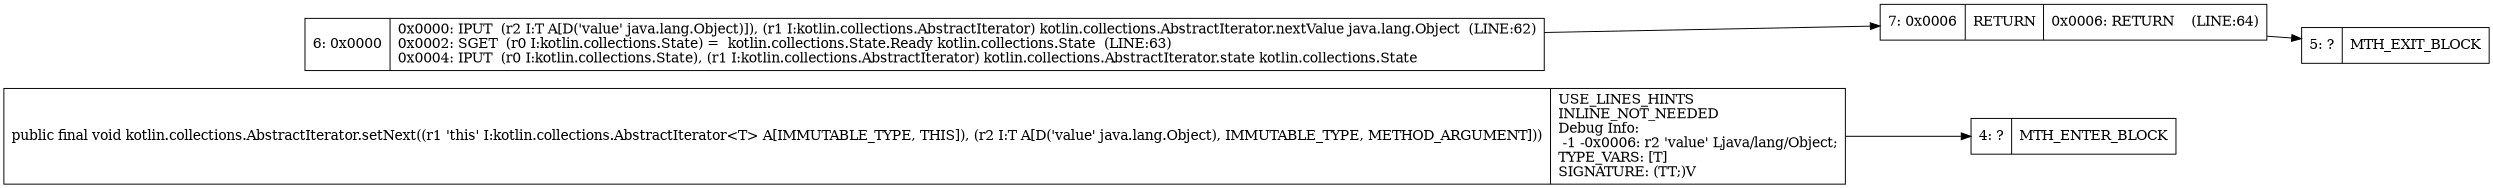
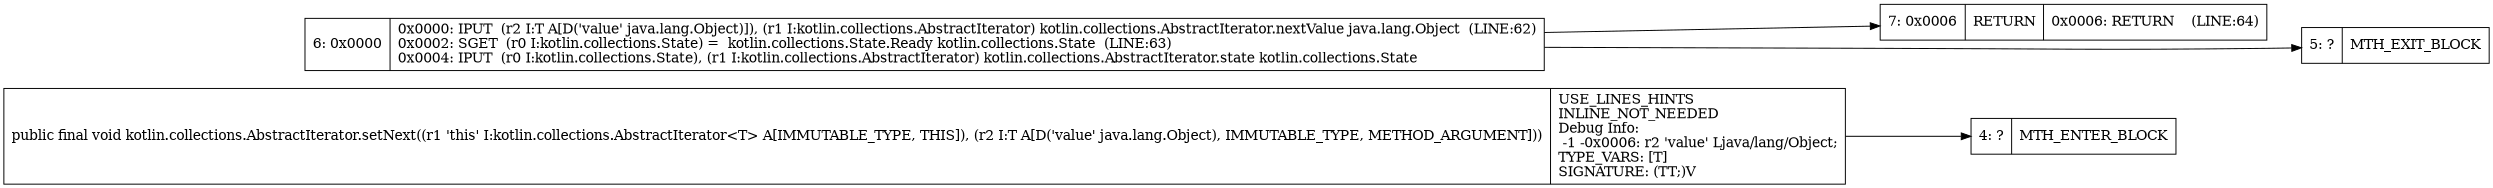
(2279, 37) -> (1918, 48)
